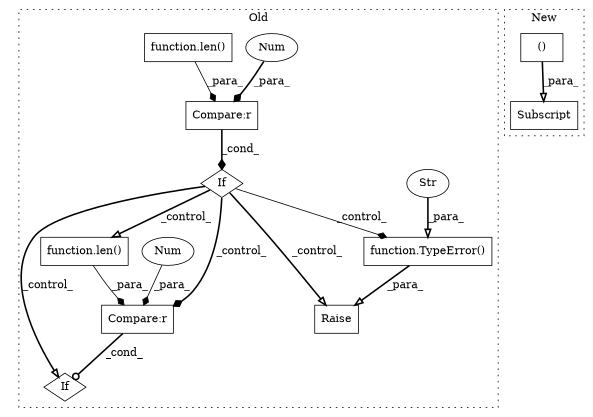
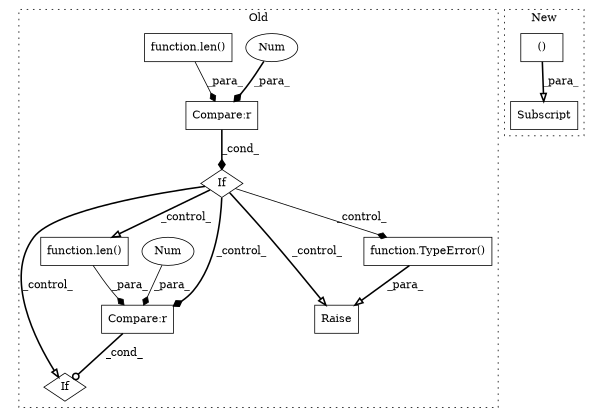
(428, 183) -> none
